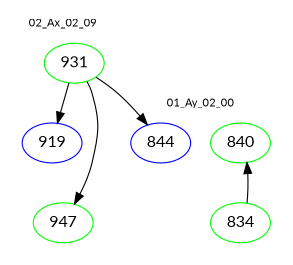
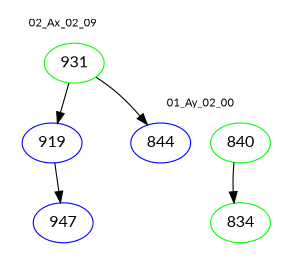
(97, 138) -> (57, 177)
(248, 188) -> (233, 177)
(63, 223) -> (63, 223)
